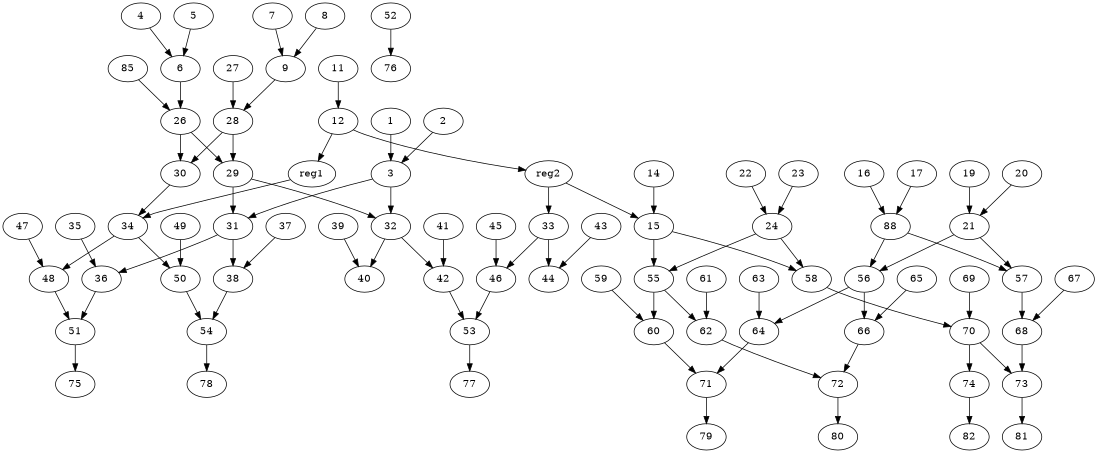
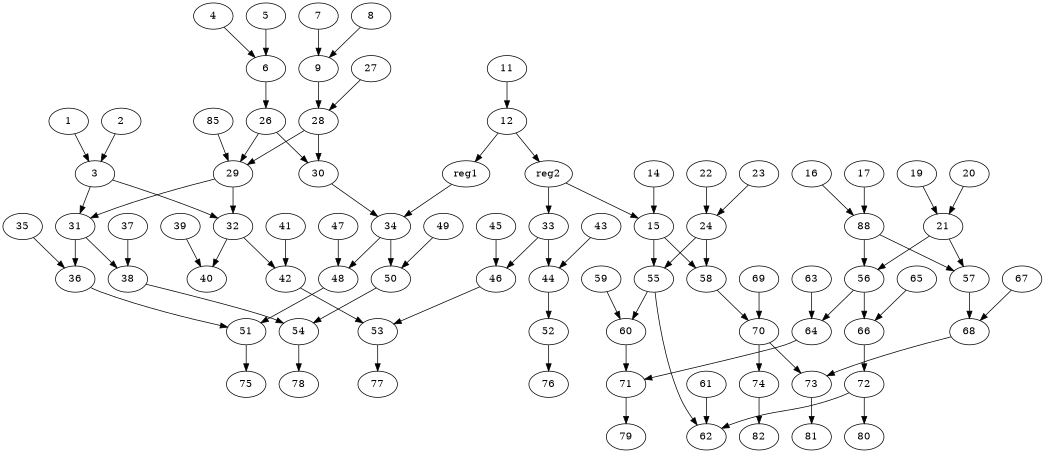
(151, 92) -> (222, 144)
none -> (549, 302)
(767, 359) -> (789, 410)
